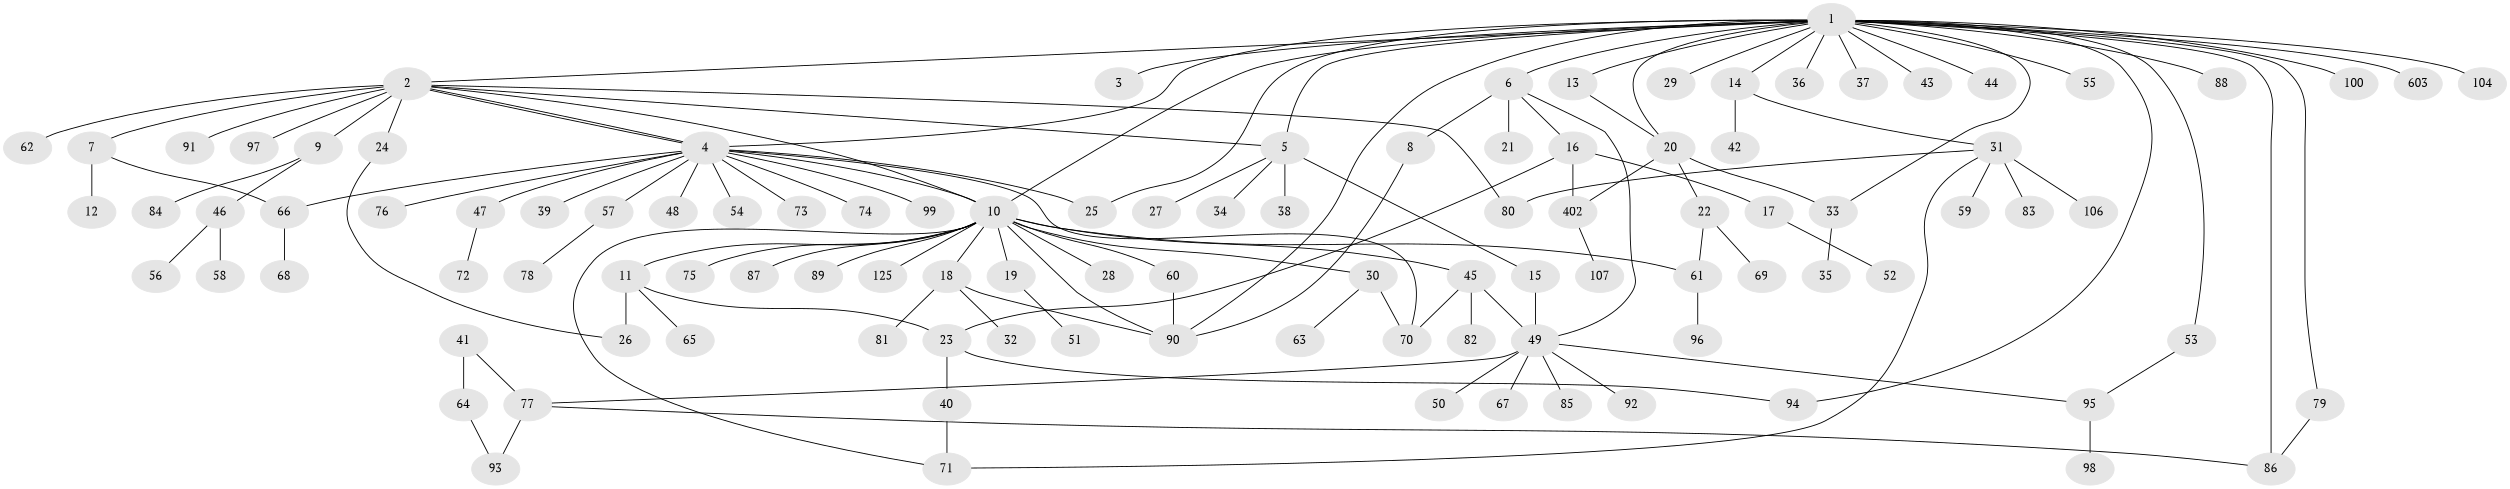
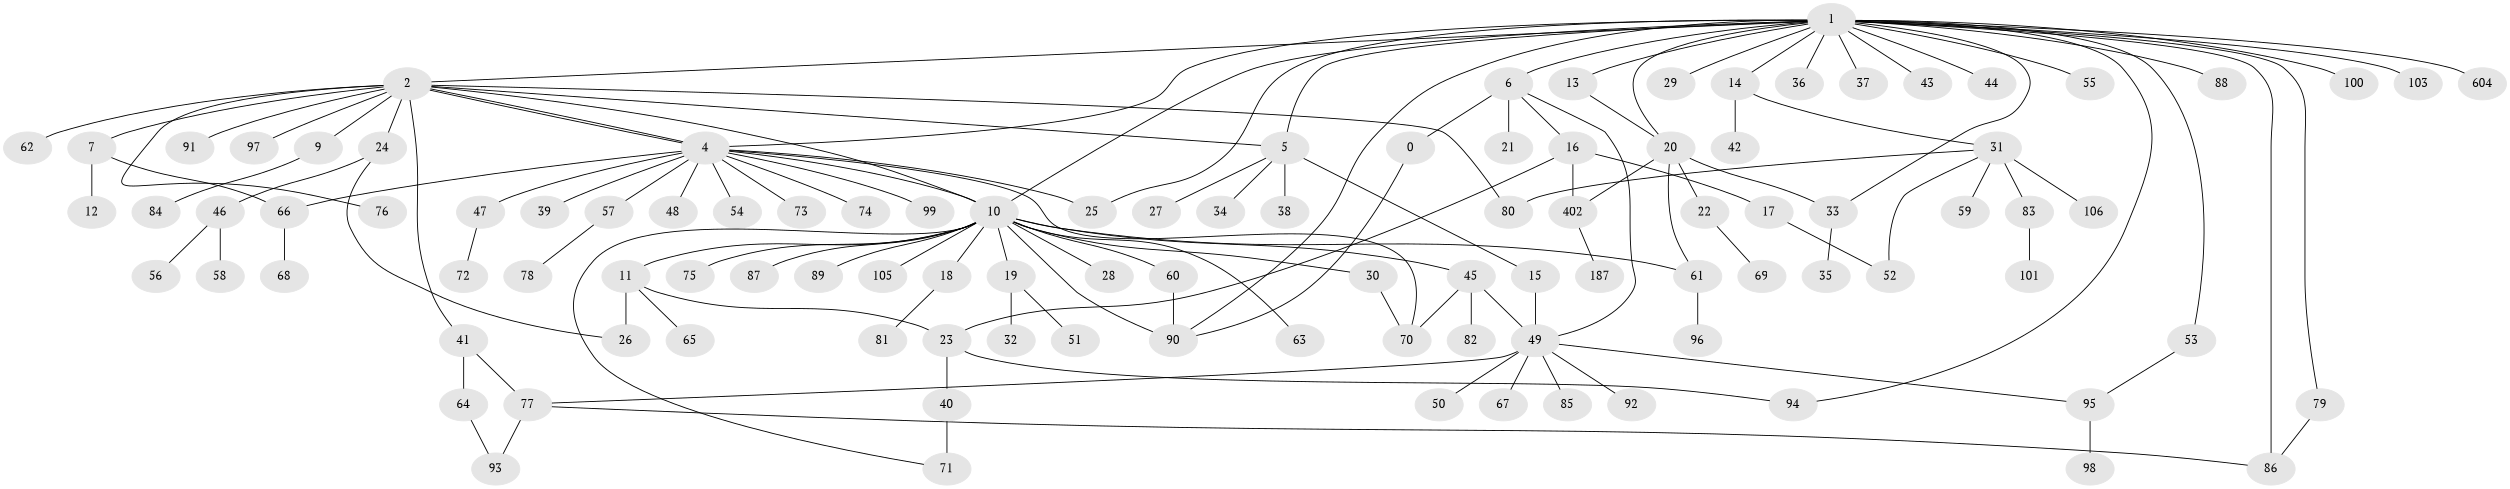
(1119, 84) -> none
(2418, 84) -> (2418, 84)
(2482, 84) -> (2482, 84)
(1411, 148) -> (1411, 148)
(543, 178) -> (136, 159)
(269, 180) -> (301, 180)
none -> (417, 217)
(1701, 244) -> (1670, 215)
(883, 276) -> (883, 276)
(1600, 276) -> (1600, 276)
none -> (2029, 276)
(979, 308) -> (1011, 309)
(1336, 309) -> (1206, 260)
(1067, 315) -> none
(1562, 453) -> (1910, 191)
